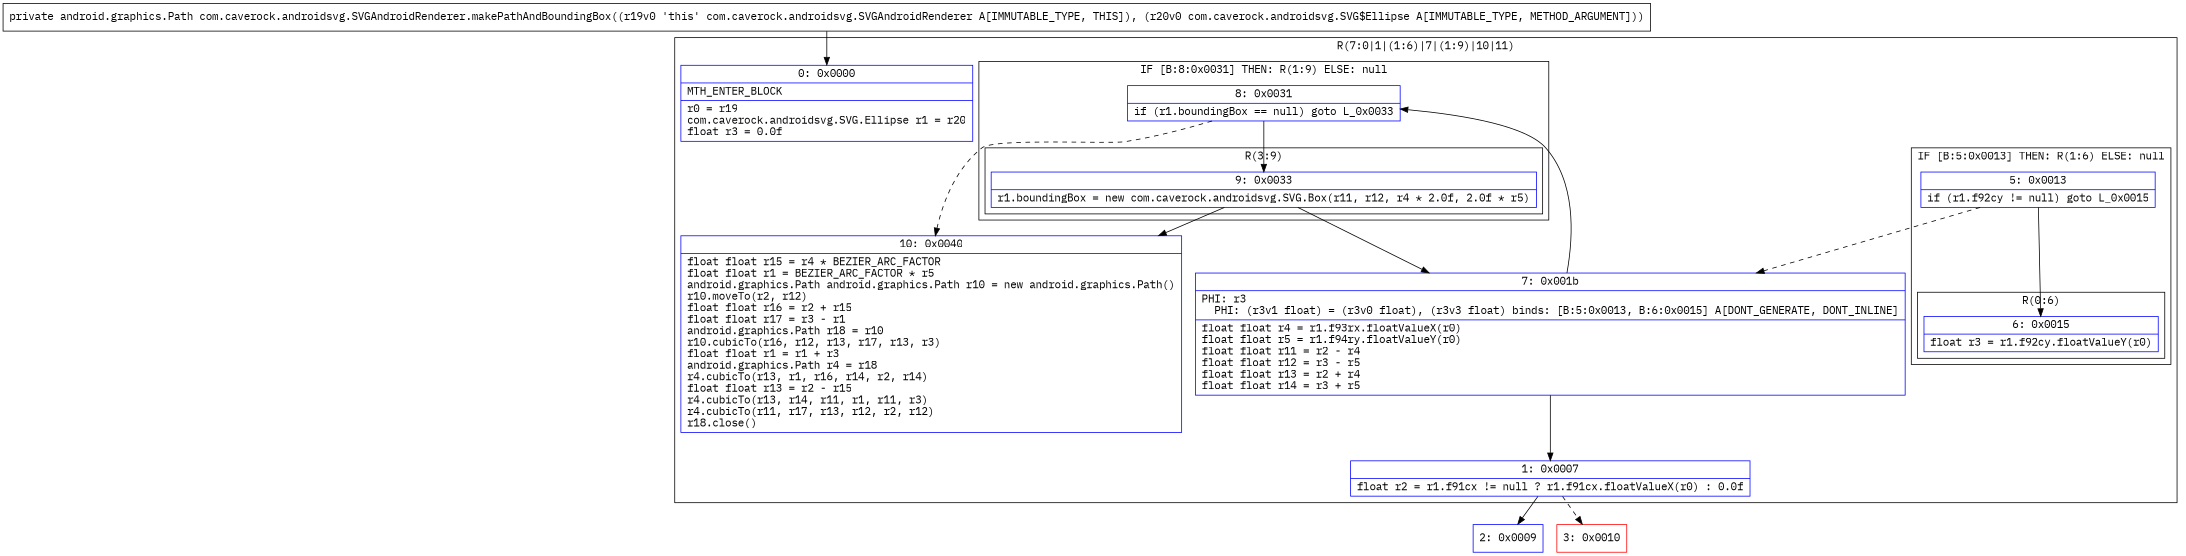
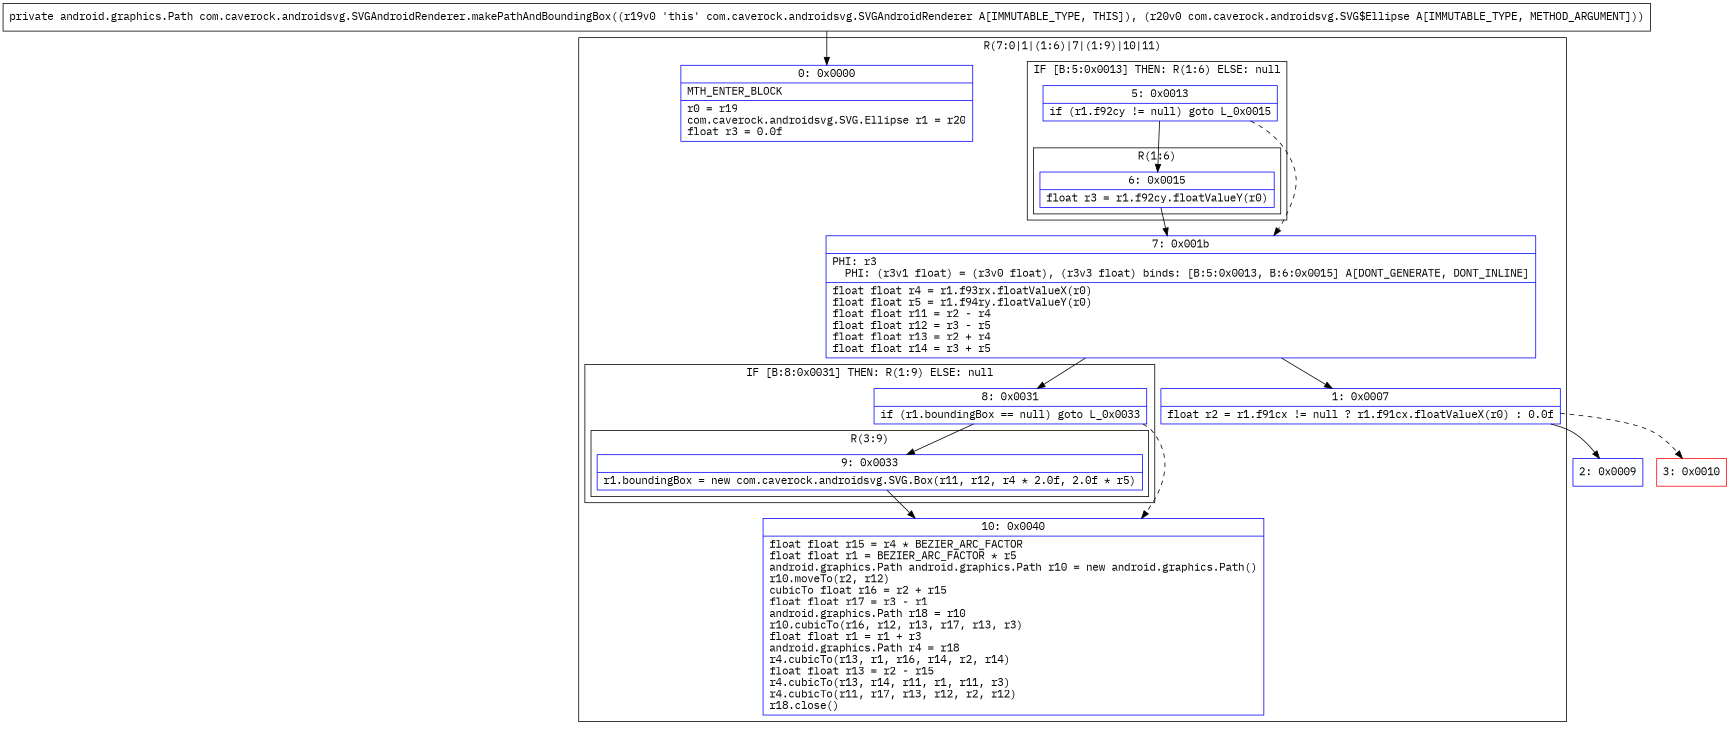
(1360, 238) -> (1163, 218)
(2041, 301) -> (1157, 157)
(770, 308) -> (858, 591)
